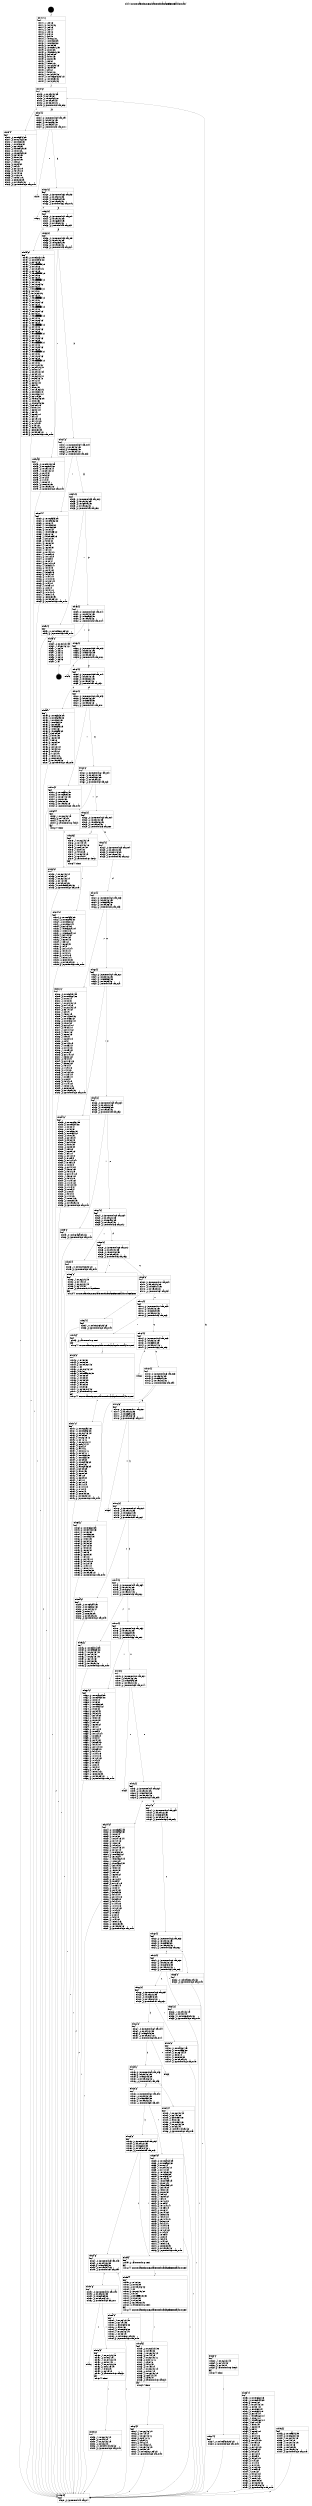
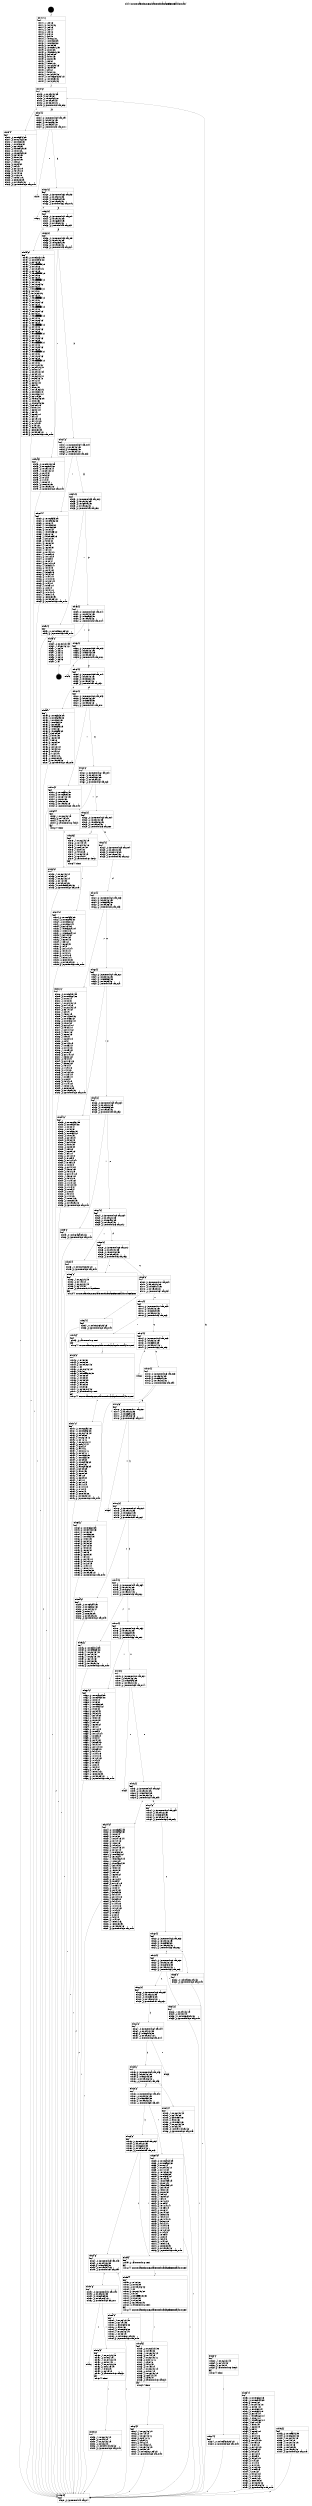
(181, 2053) -> none
